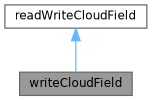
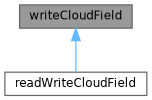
(76, 56) -> (76, 56)
